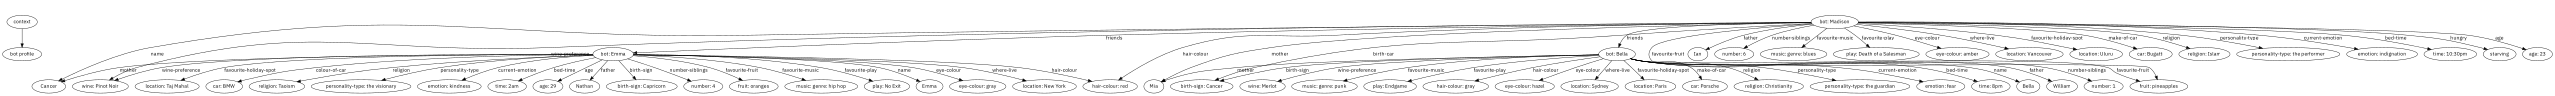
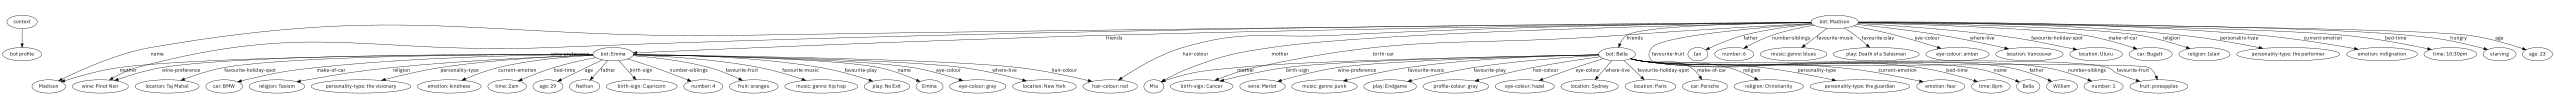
(331, 70) -> (331, 70)
(49, 86) -> (49, 86)
(1456, 86) -> (1456, 86)
